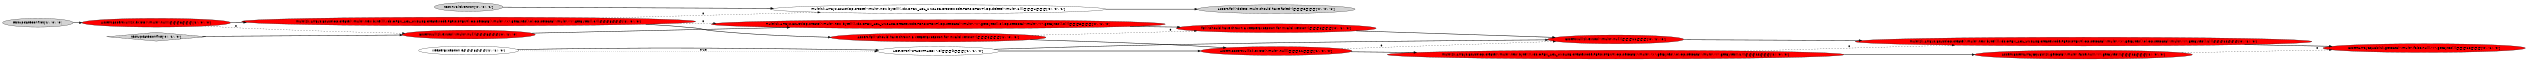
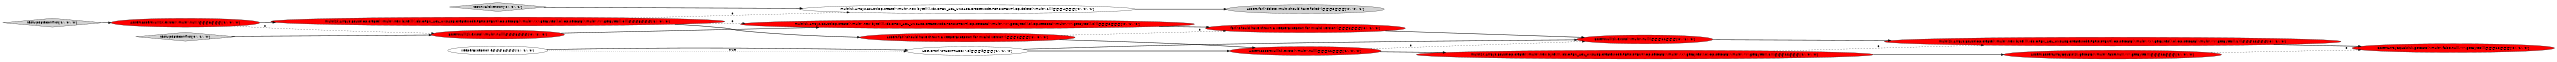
(469, 7) -> (498, 7)
(38, 23) -> (52, 23)
